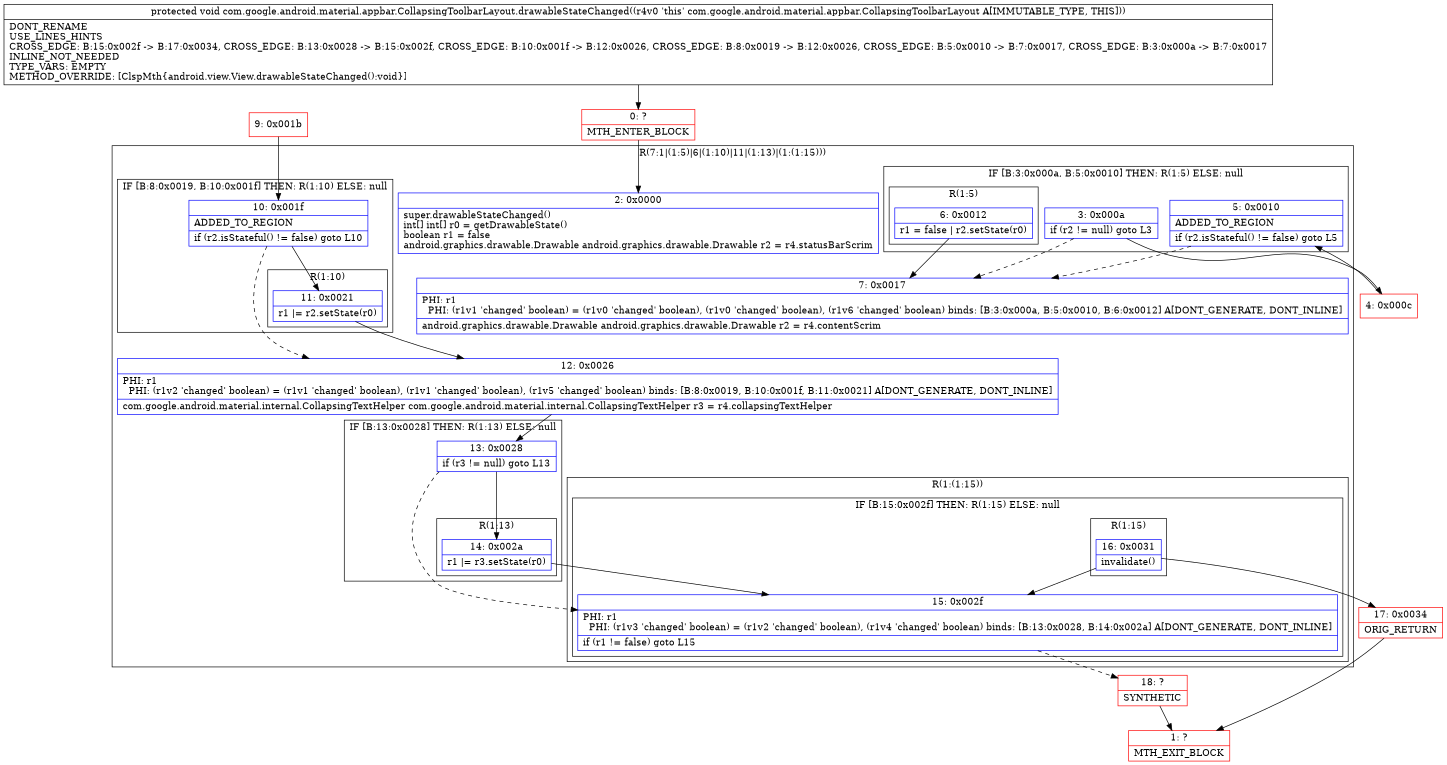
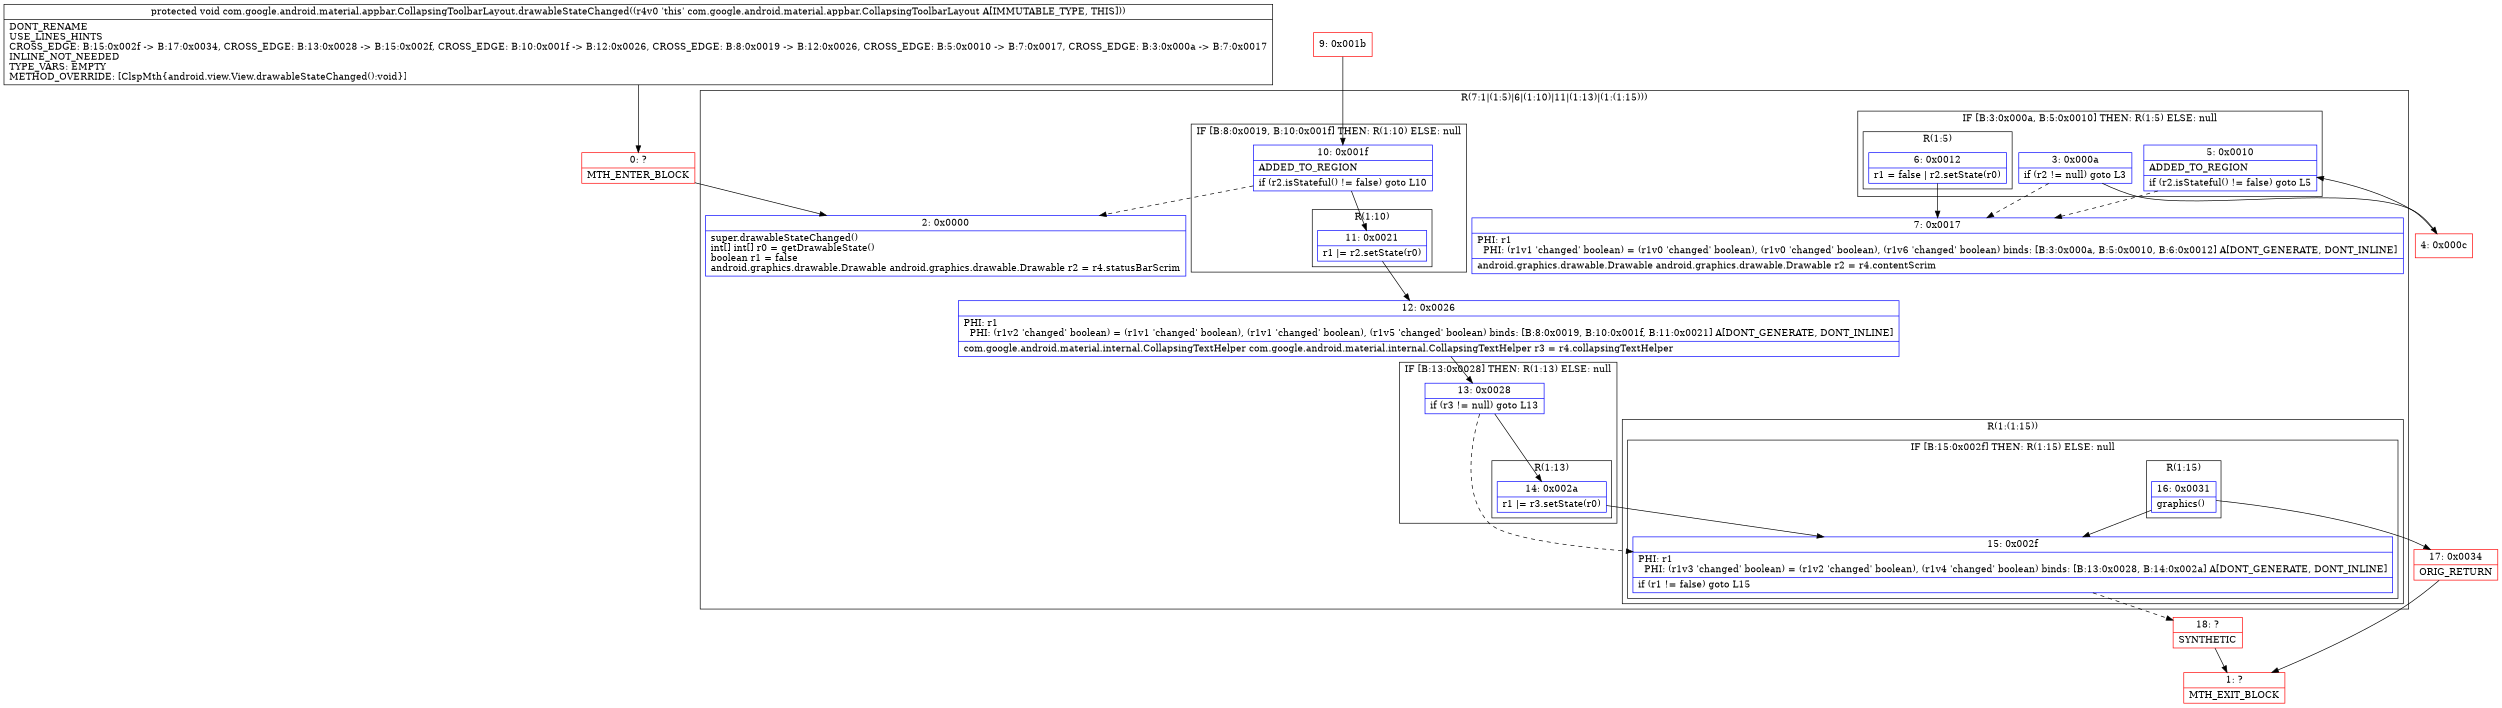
(255, 312) -> (1180, 200)
(1129, 562) -> (2181, 504)
